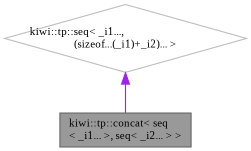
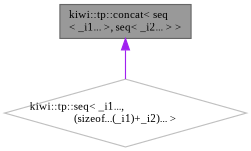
(125, 99) -> (125, 65)
